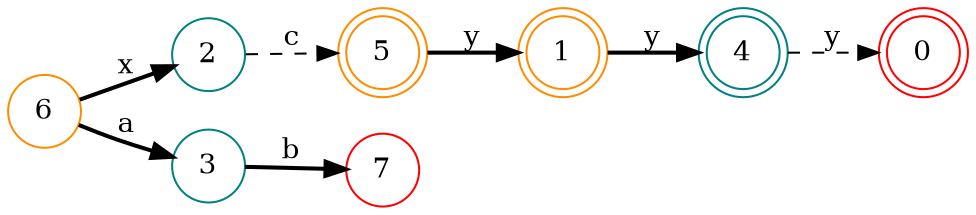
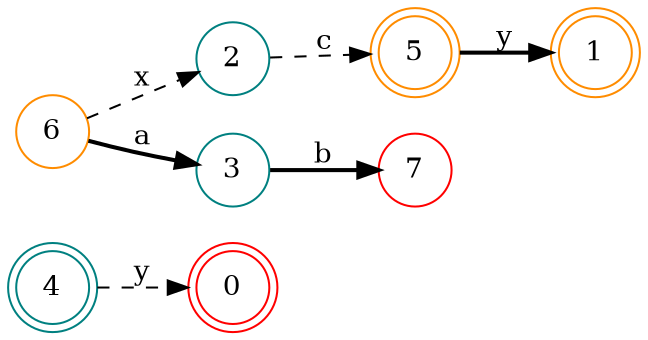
(643, 53) -> none
(117, 86) -> (133, 99)
